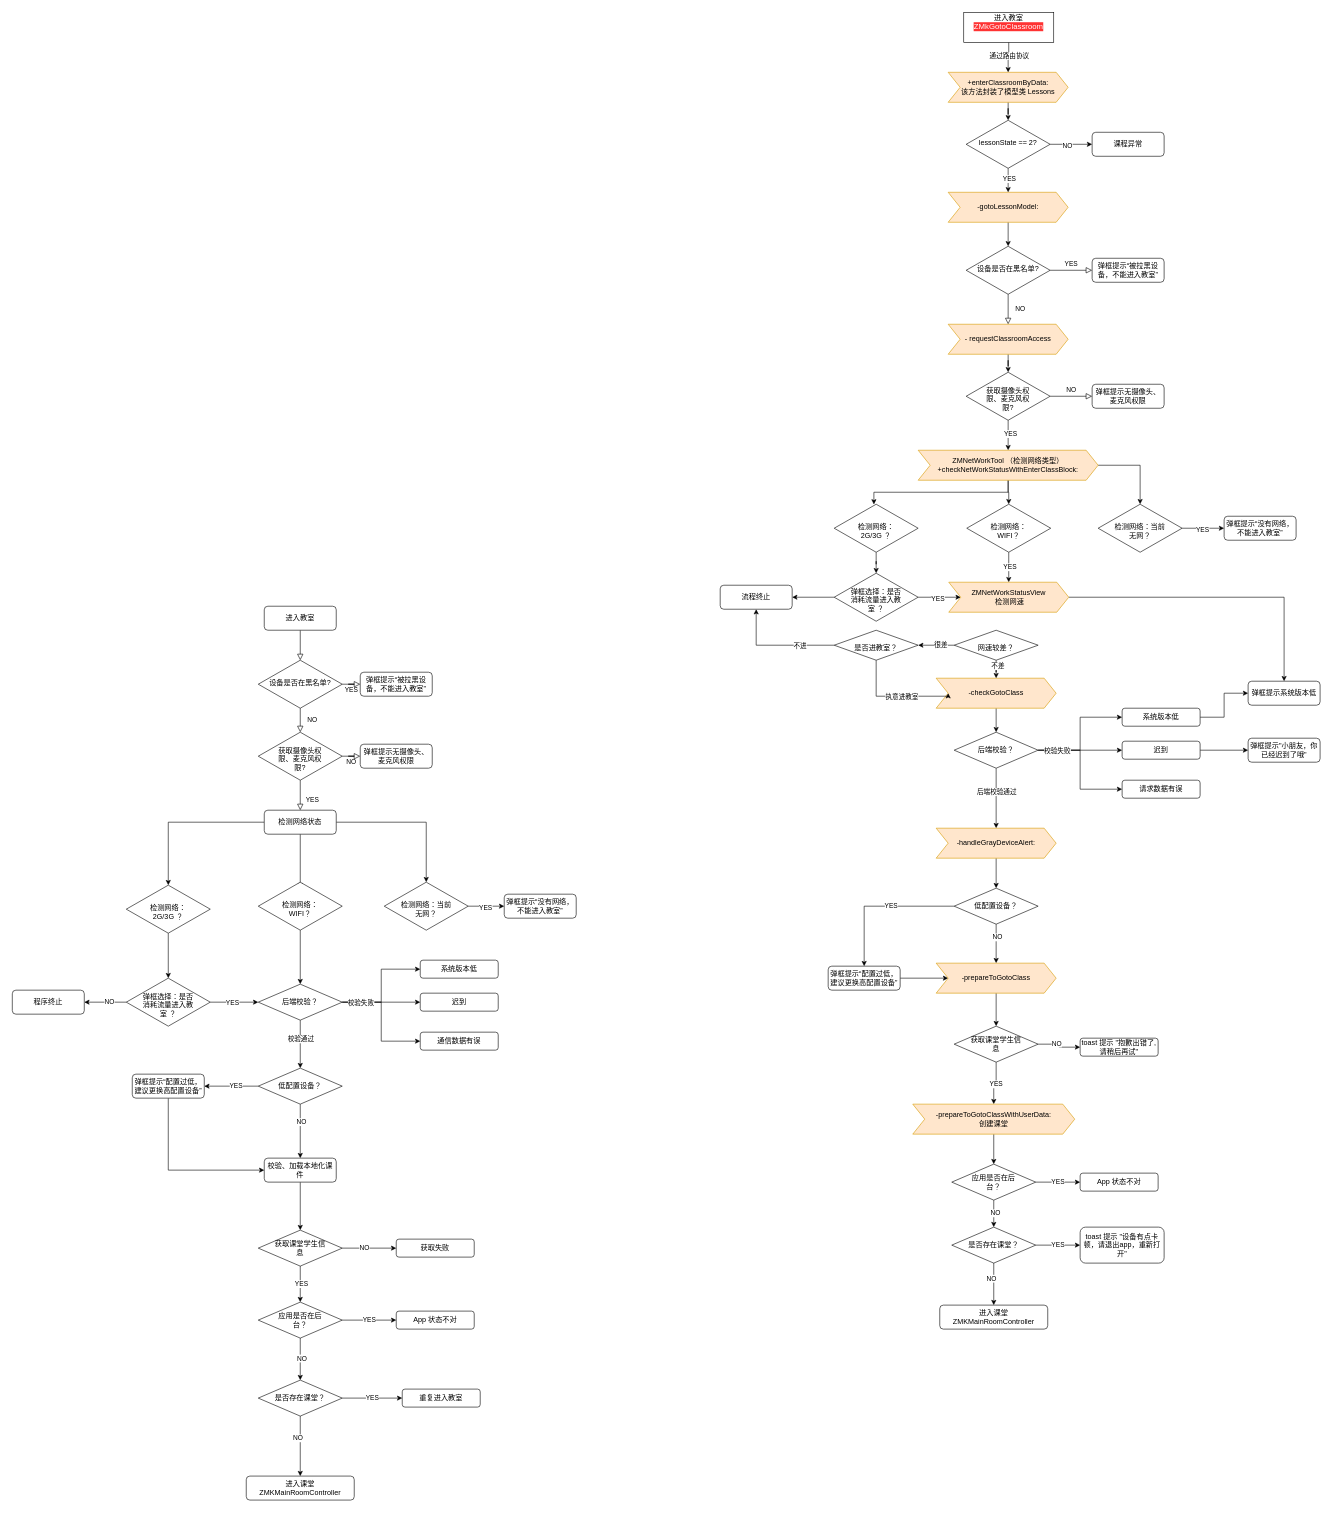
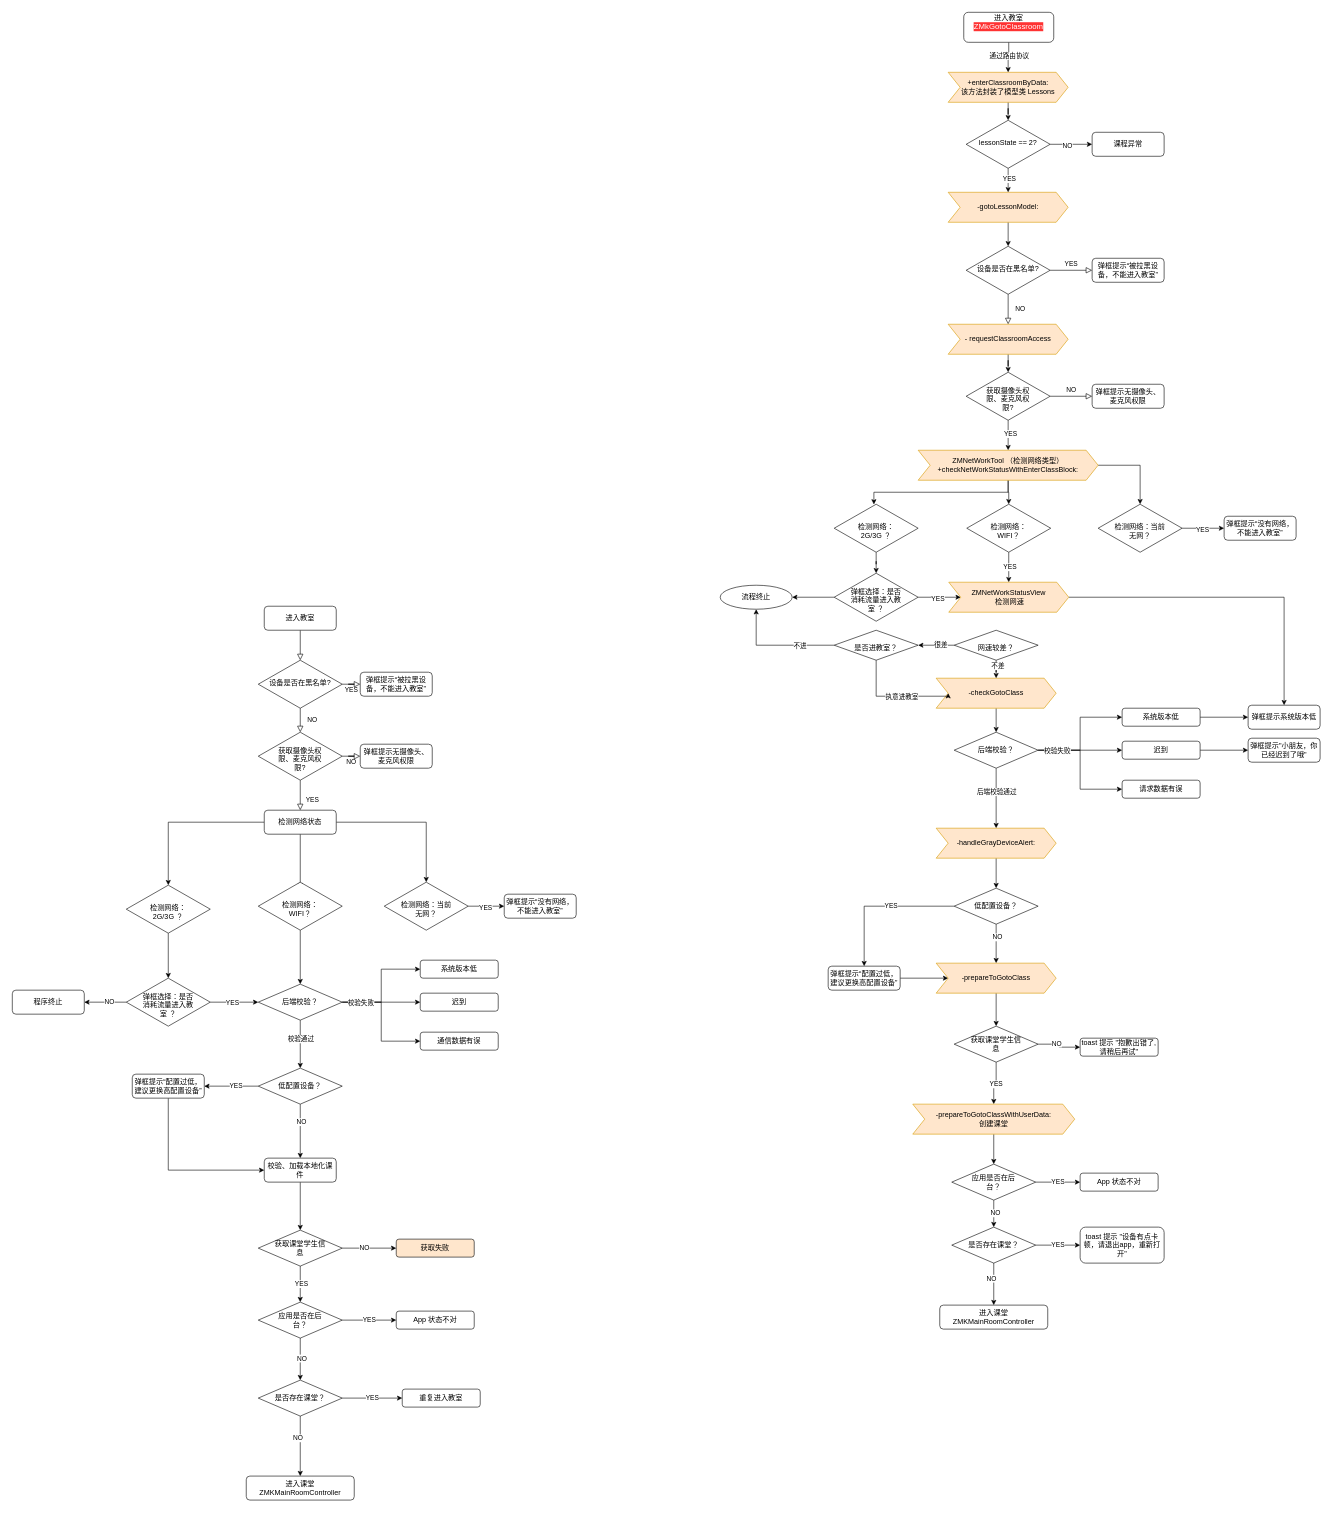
(1009, 27) -> (1009, 27)
(756, 597) -> (756, 597)
(1284, 693) -> (1284, 717)
(435, 1248) -> (435, 1248)
